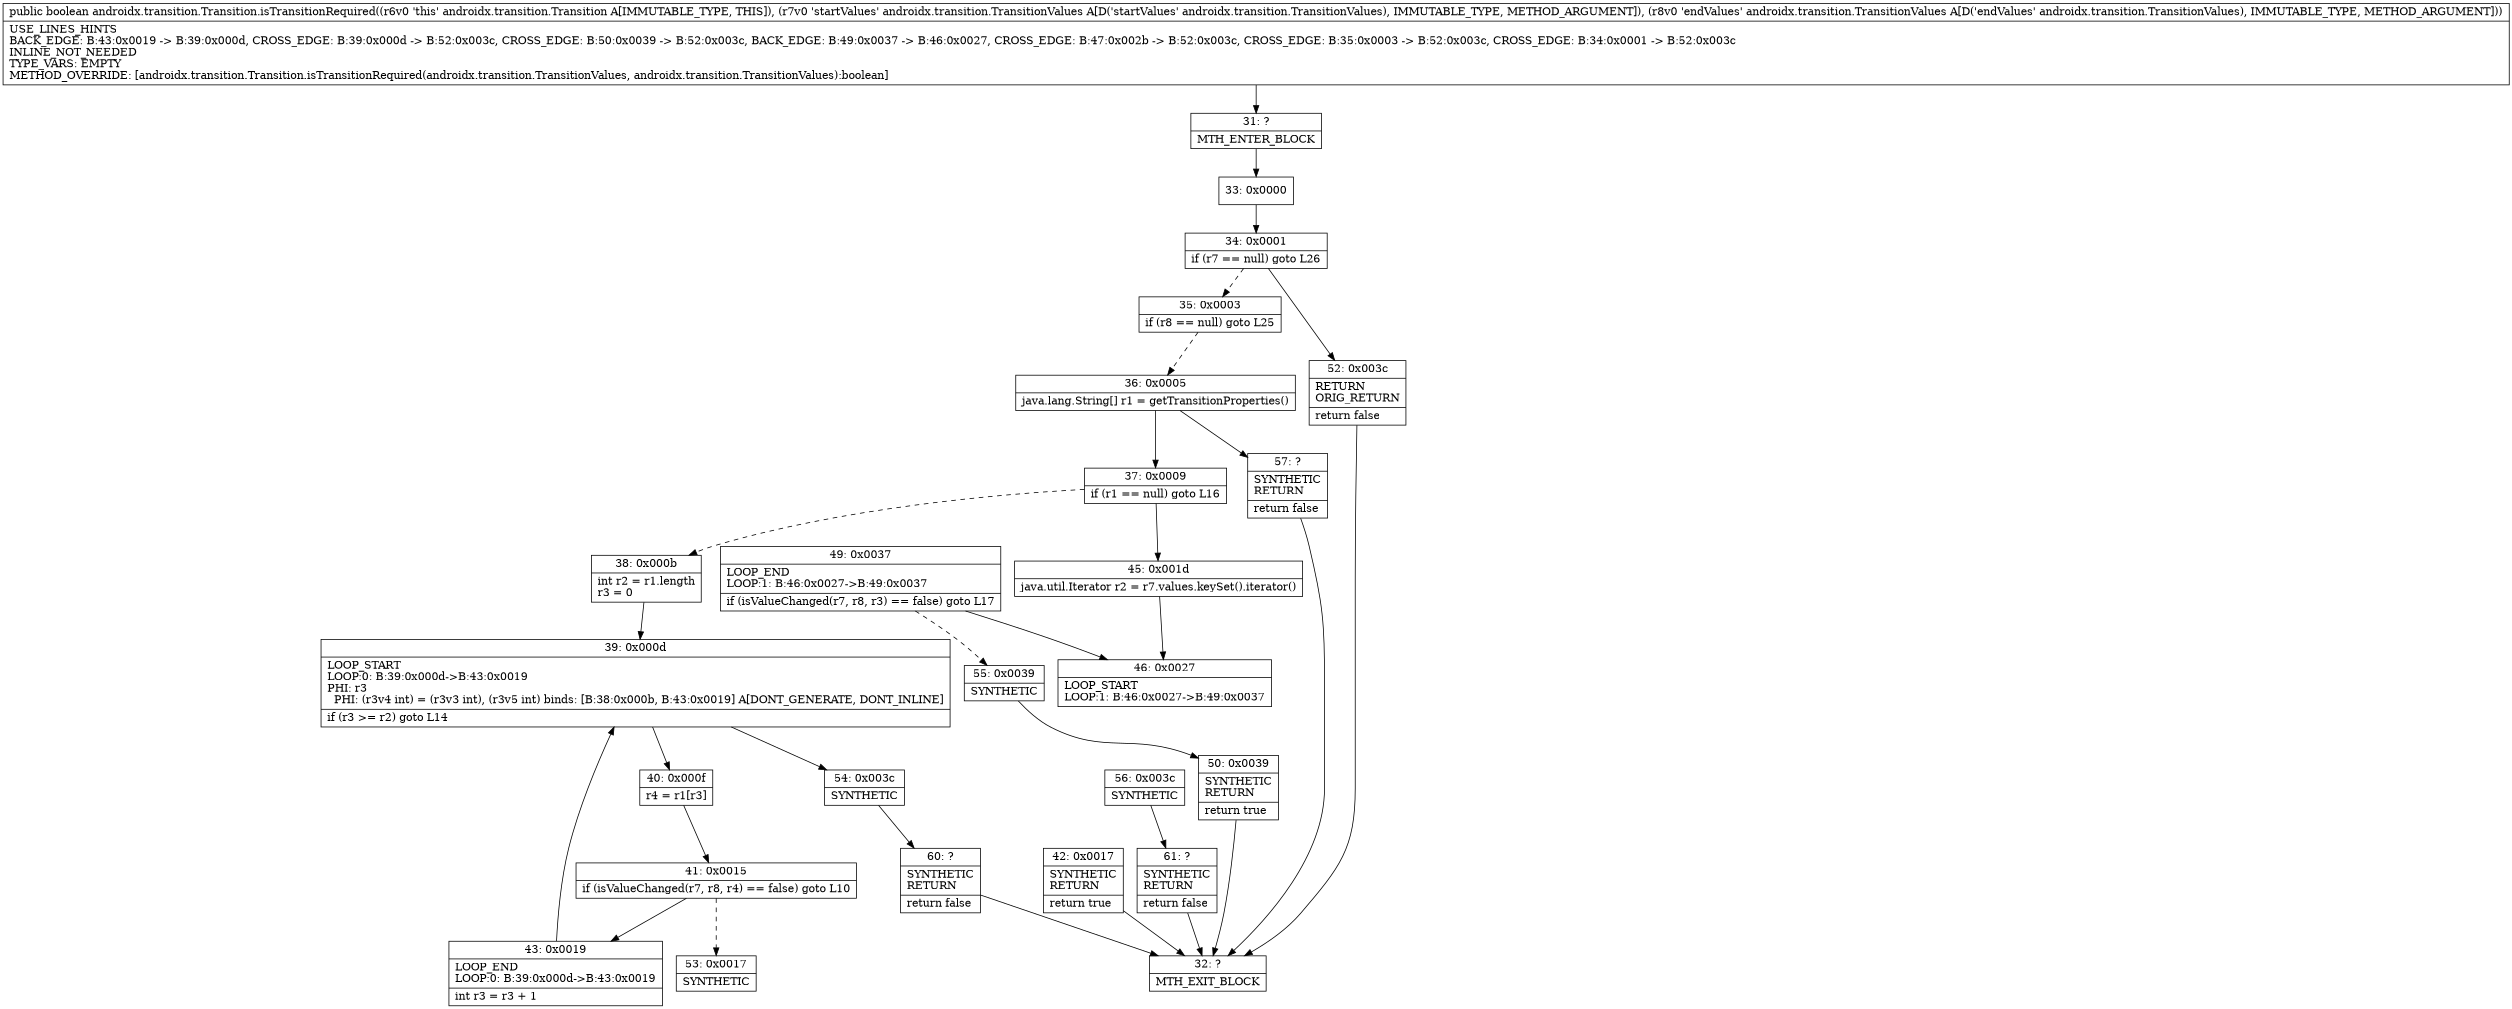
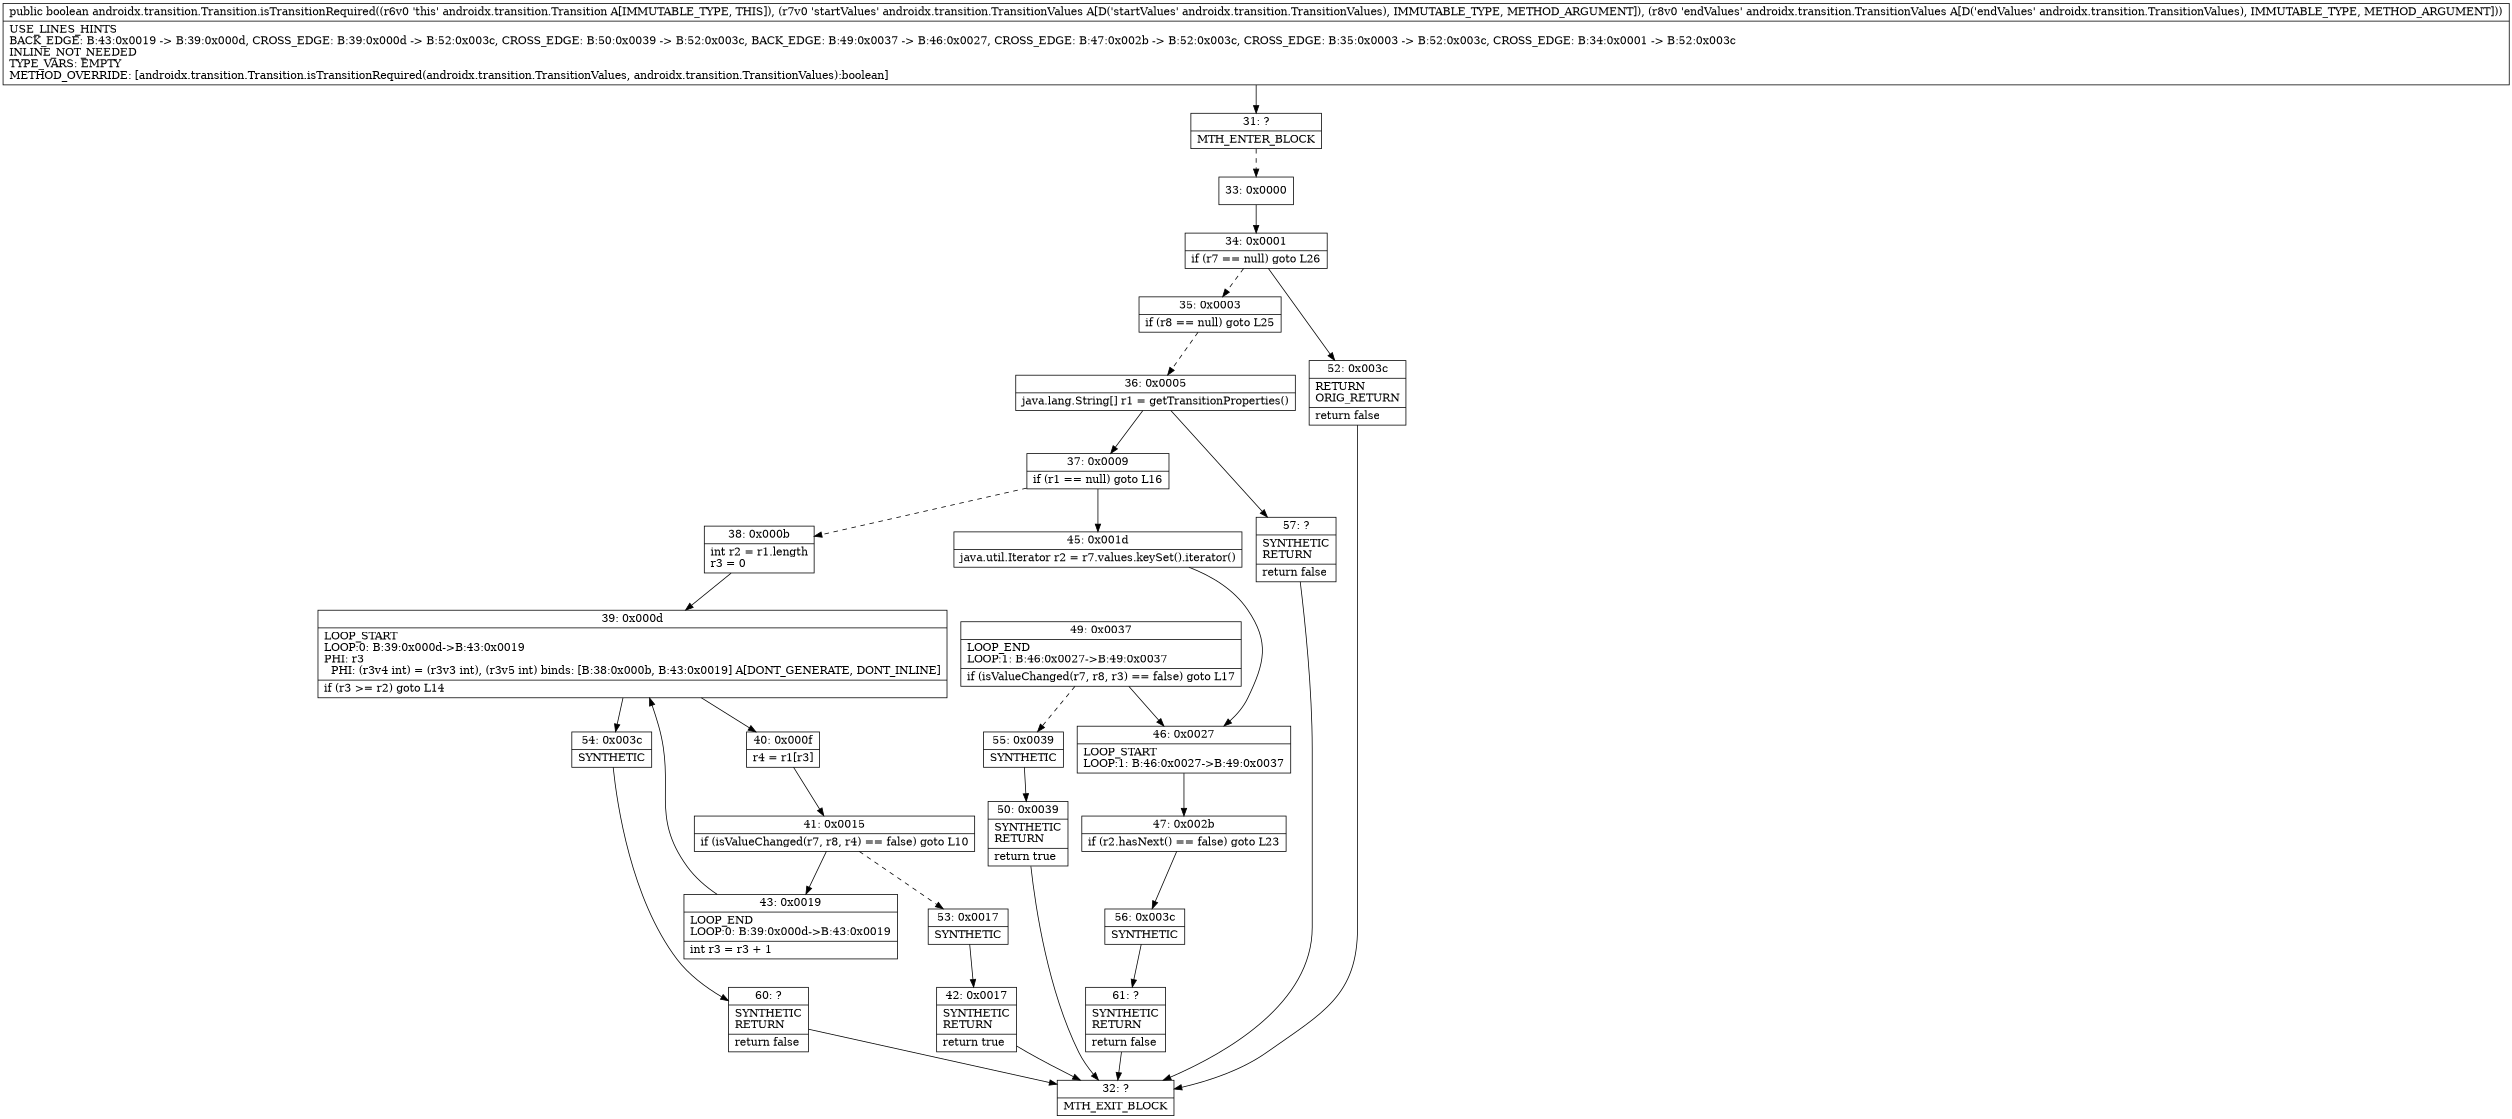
(1256, 159) -> (1256, 159)
none -> (1184, 834)
none -> (971, 962)
